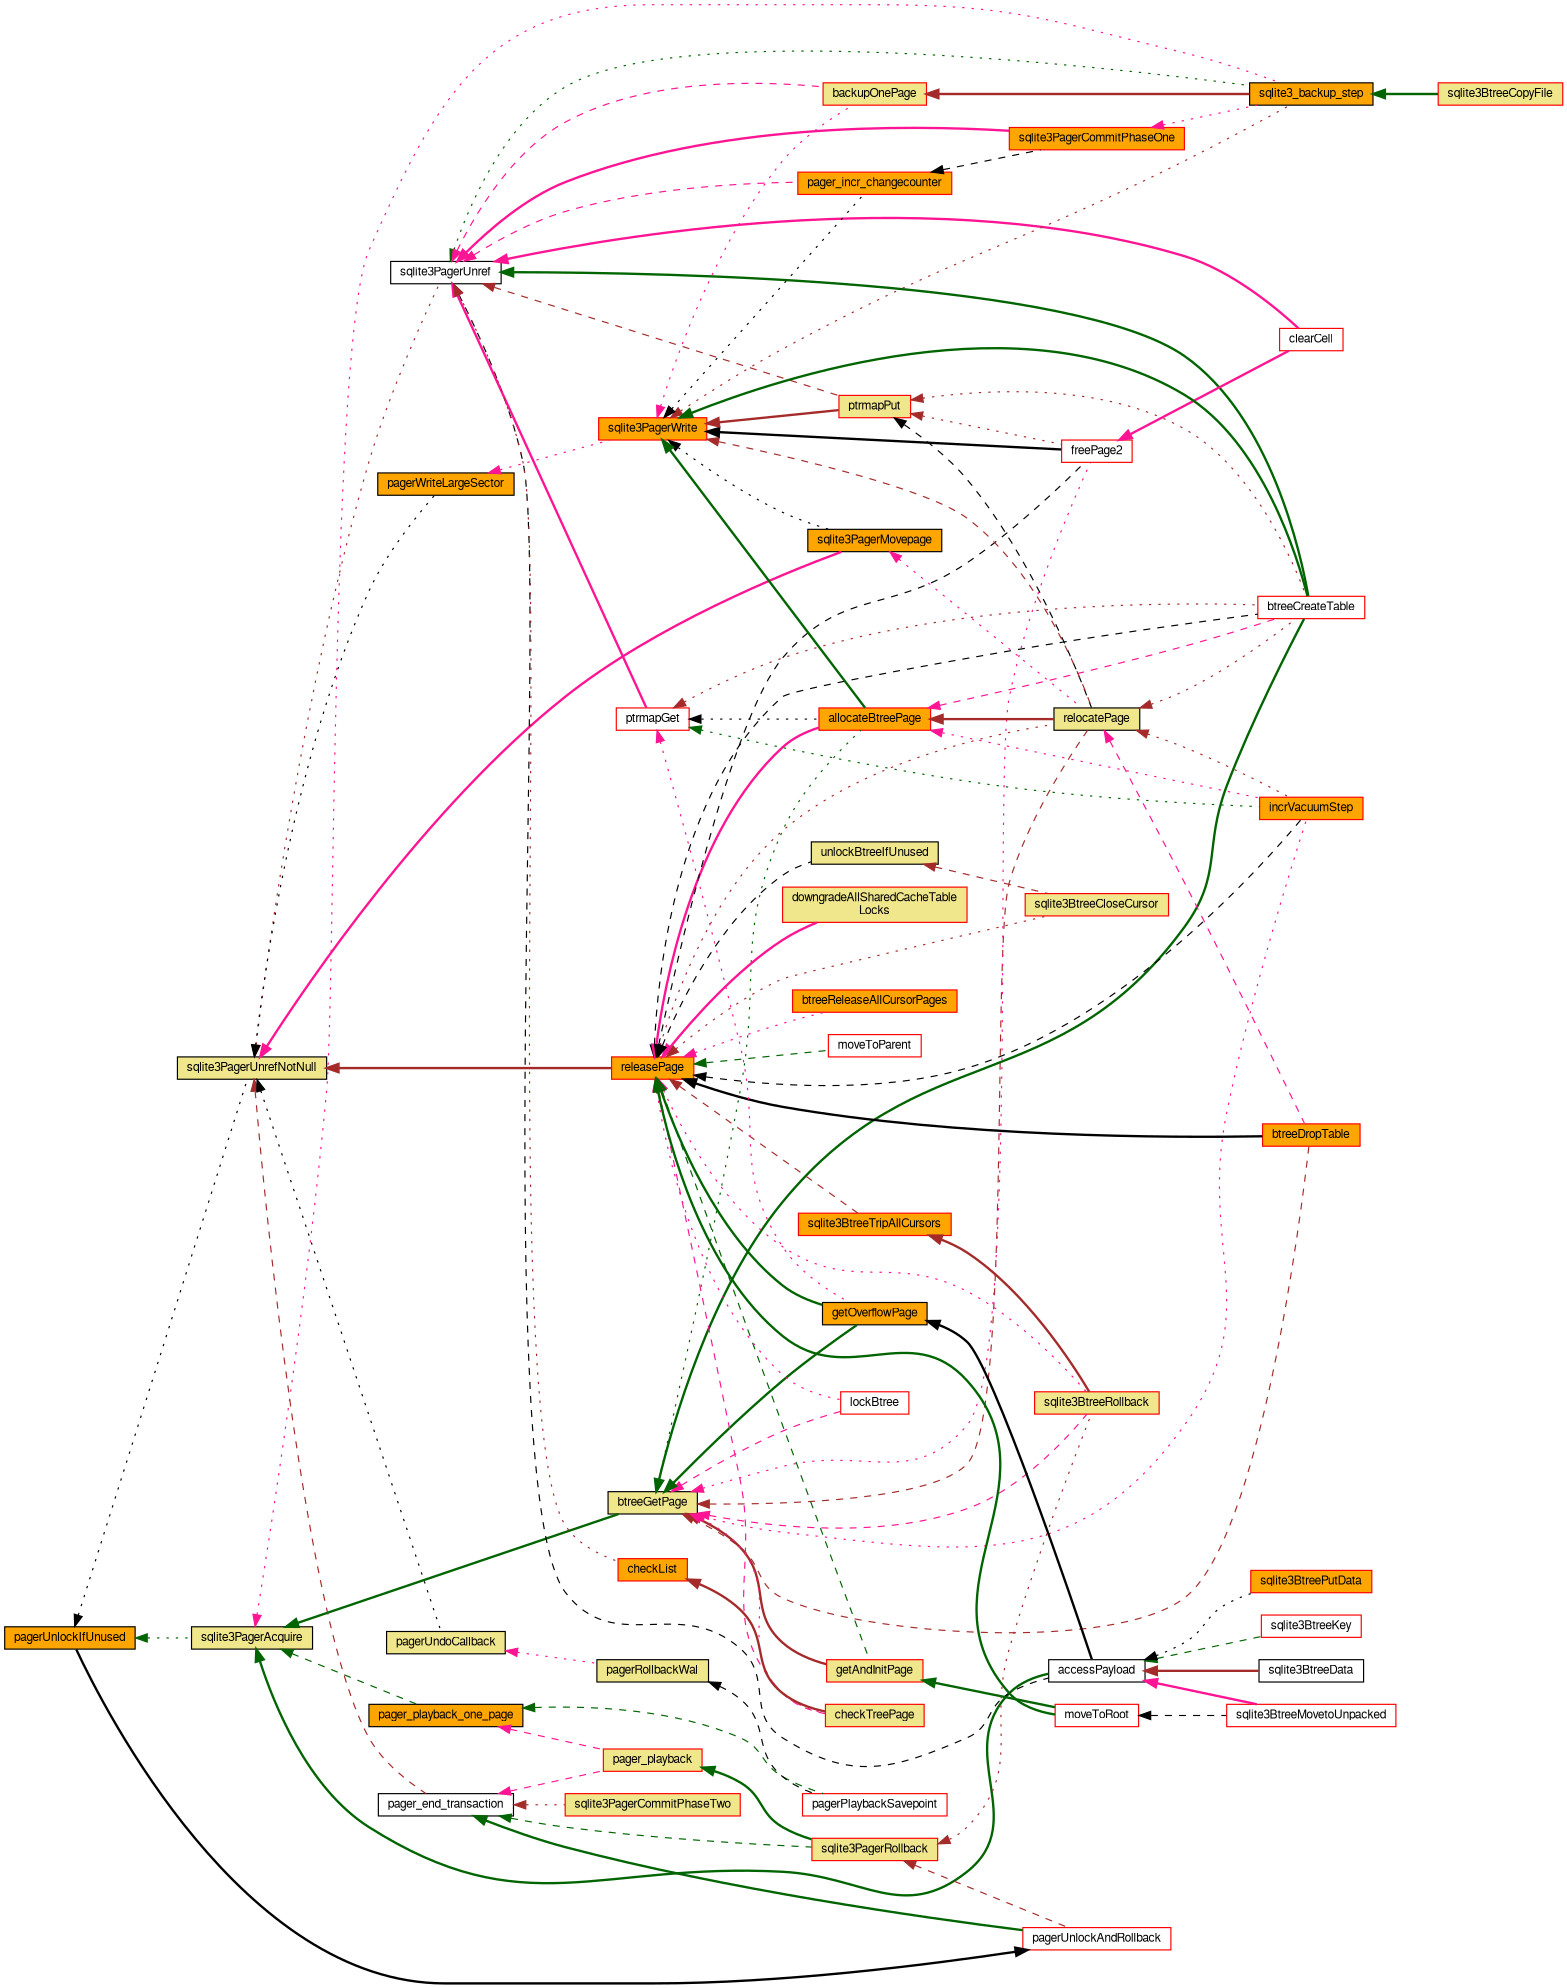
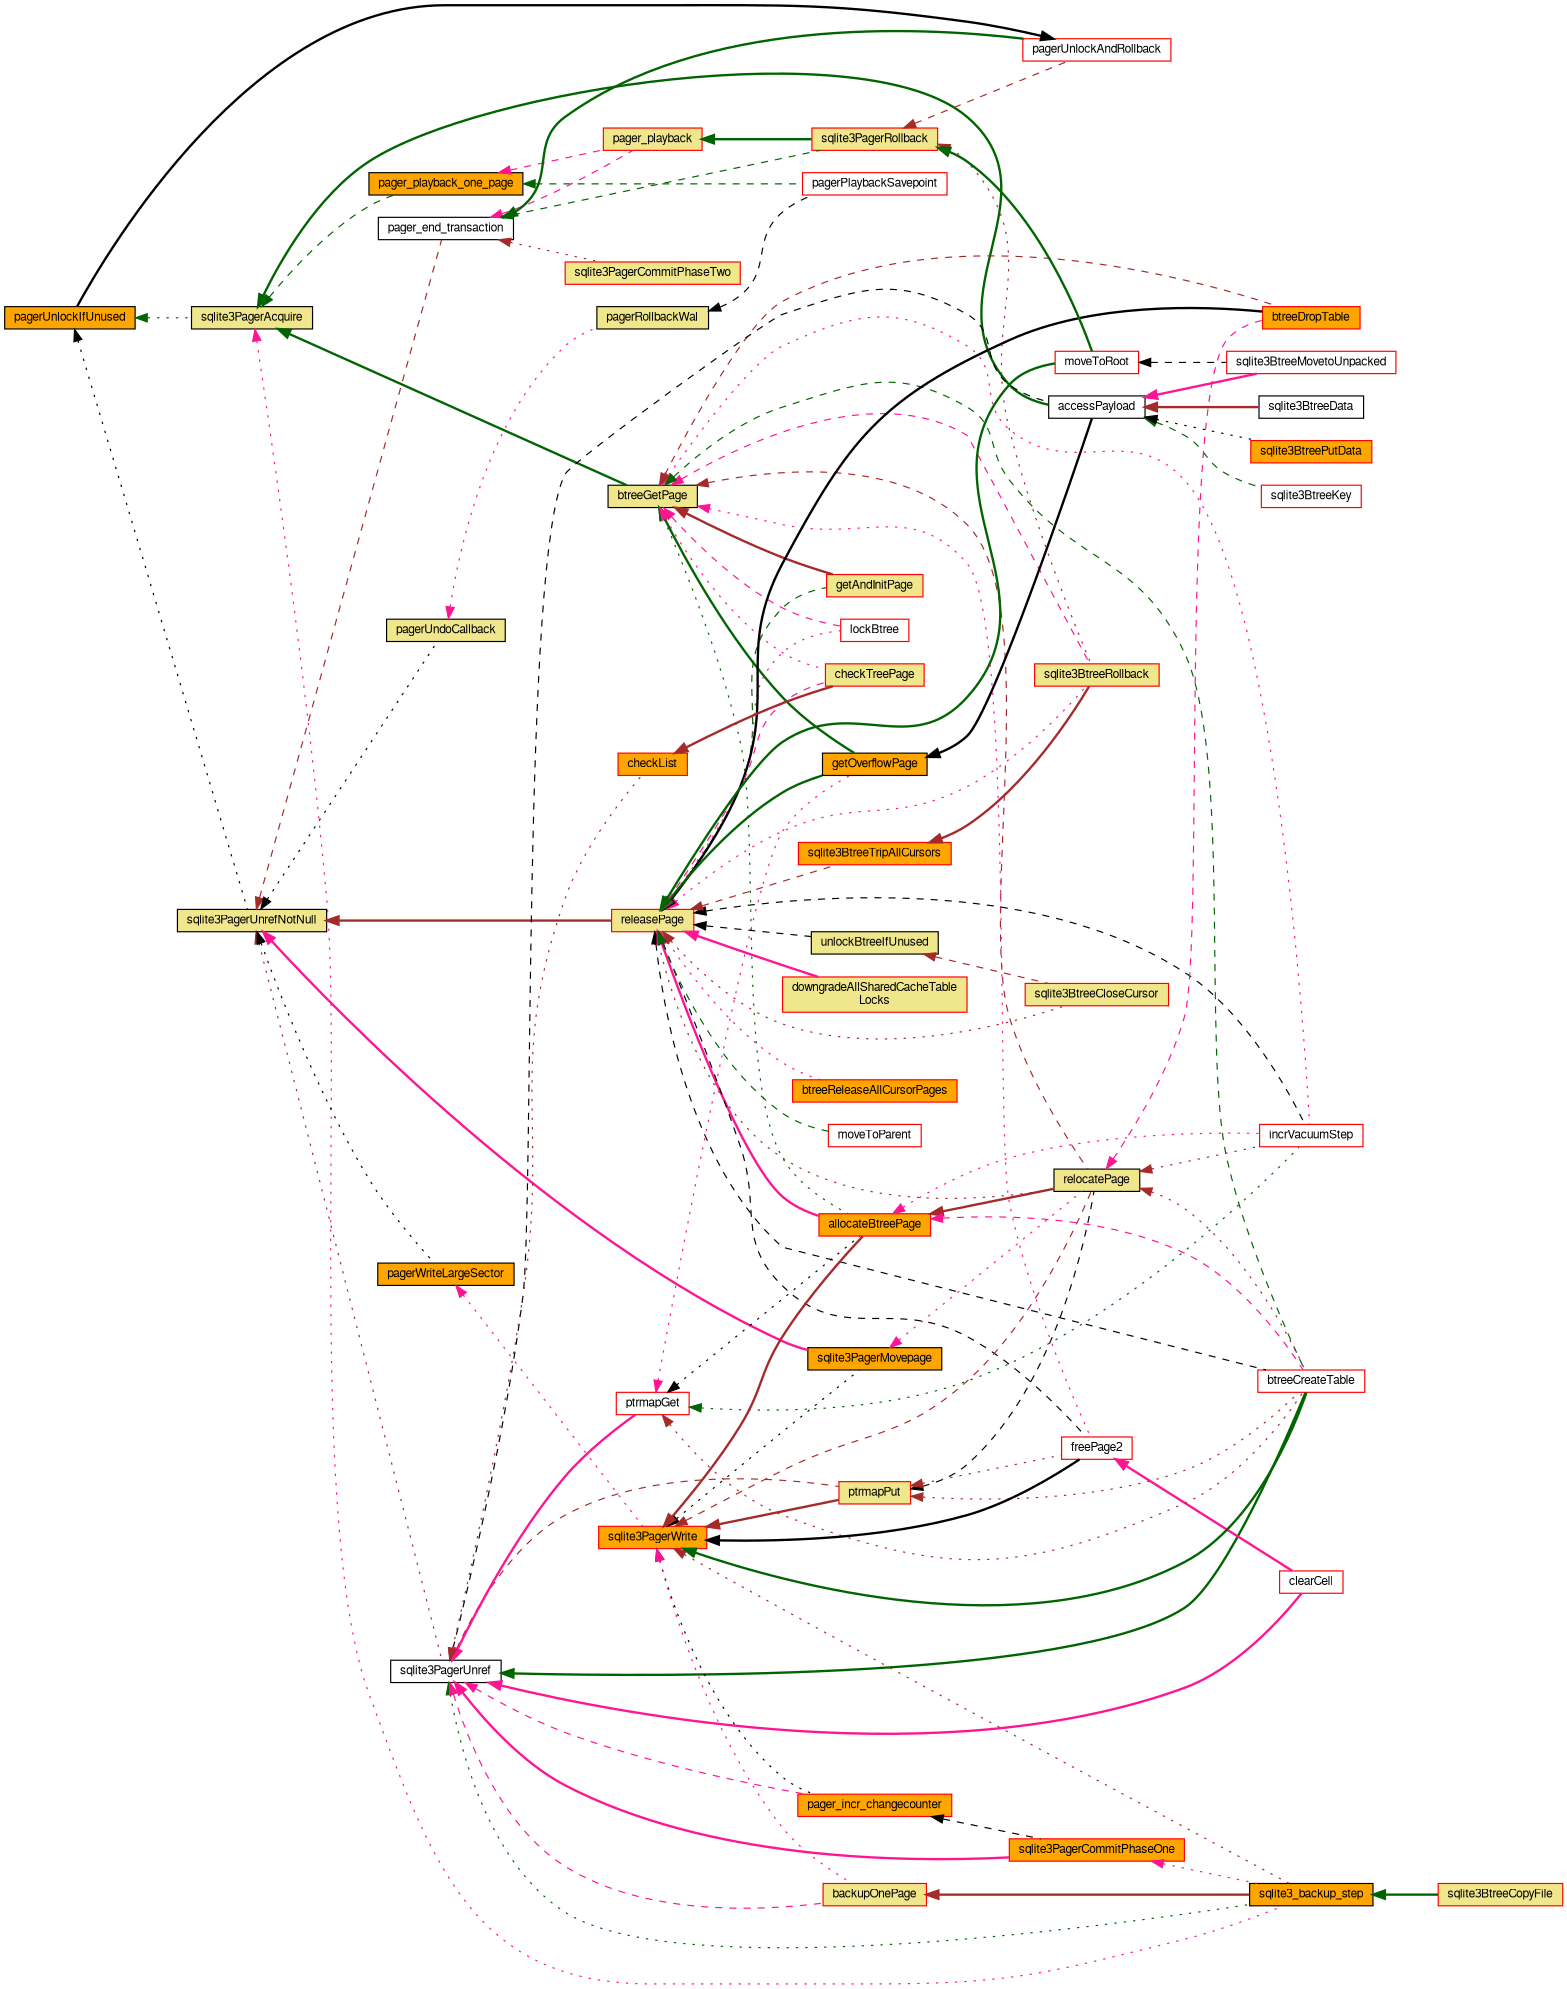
(762, 572) -> (764, 1374)
(1311, 808) -> (1311, 1136)
(653, 1068) -> (653, 921)
(946, 1084) -> (1186, 656)
(992, 1694) -> (1037, 239)
